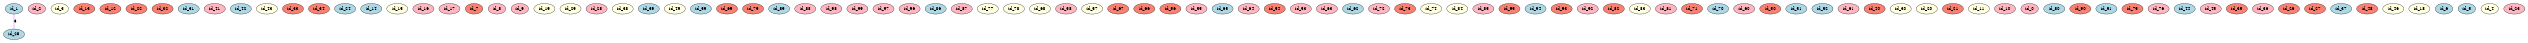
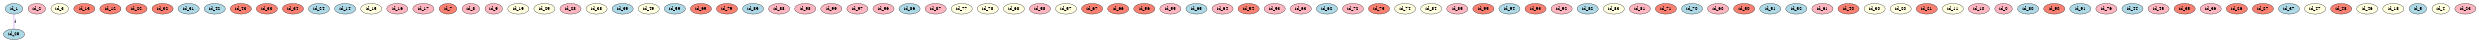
(215, 9) -> none
(267, 9) -> (241, 9)
(1614, 9) -> (1588, 9)
(2132, 9) -> none
none -> (2315, 9)
(2444, 9) -> none
(15, 22) -> (15, 22)
